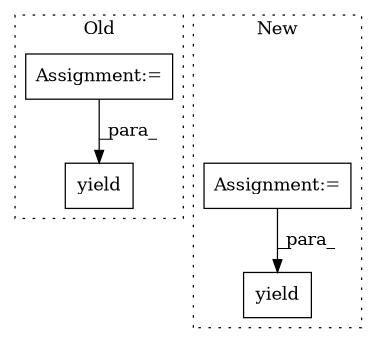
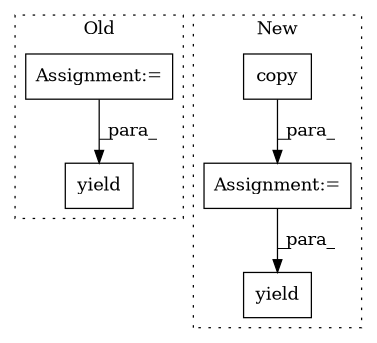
none -> (277, 77)
